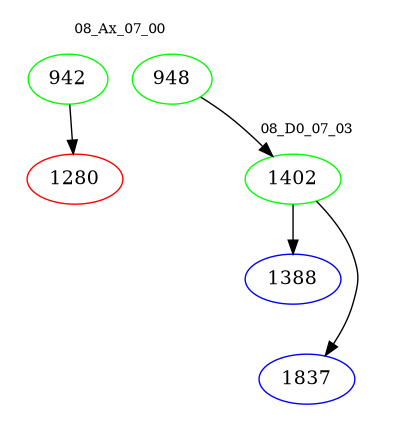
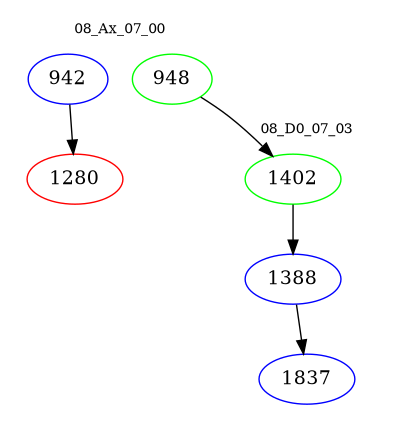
(68, 79) -> (68, 79)
(357, 269) -> (299, 322)
